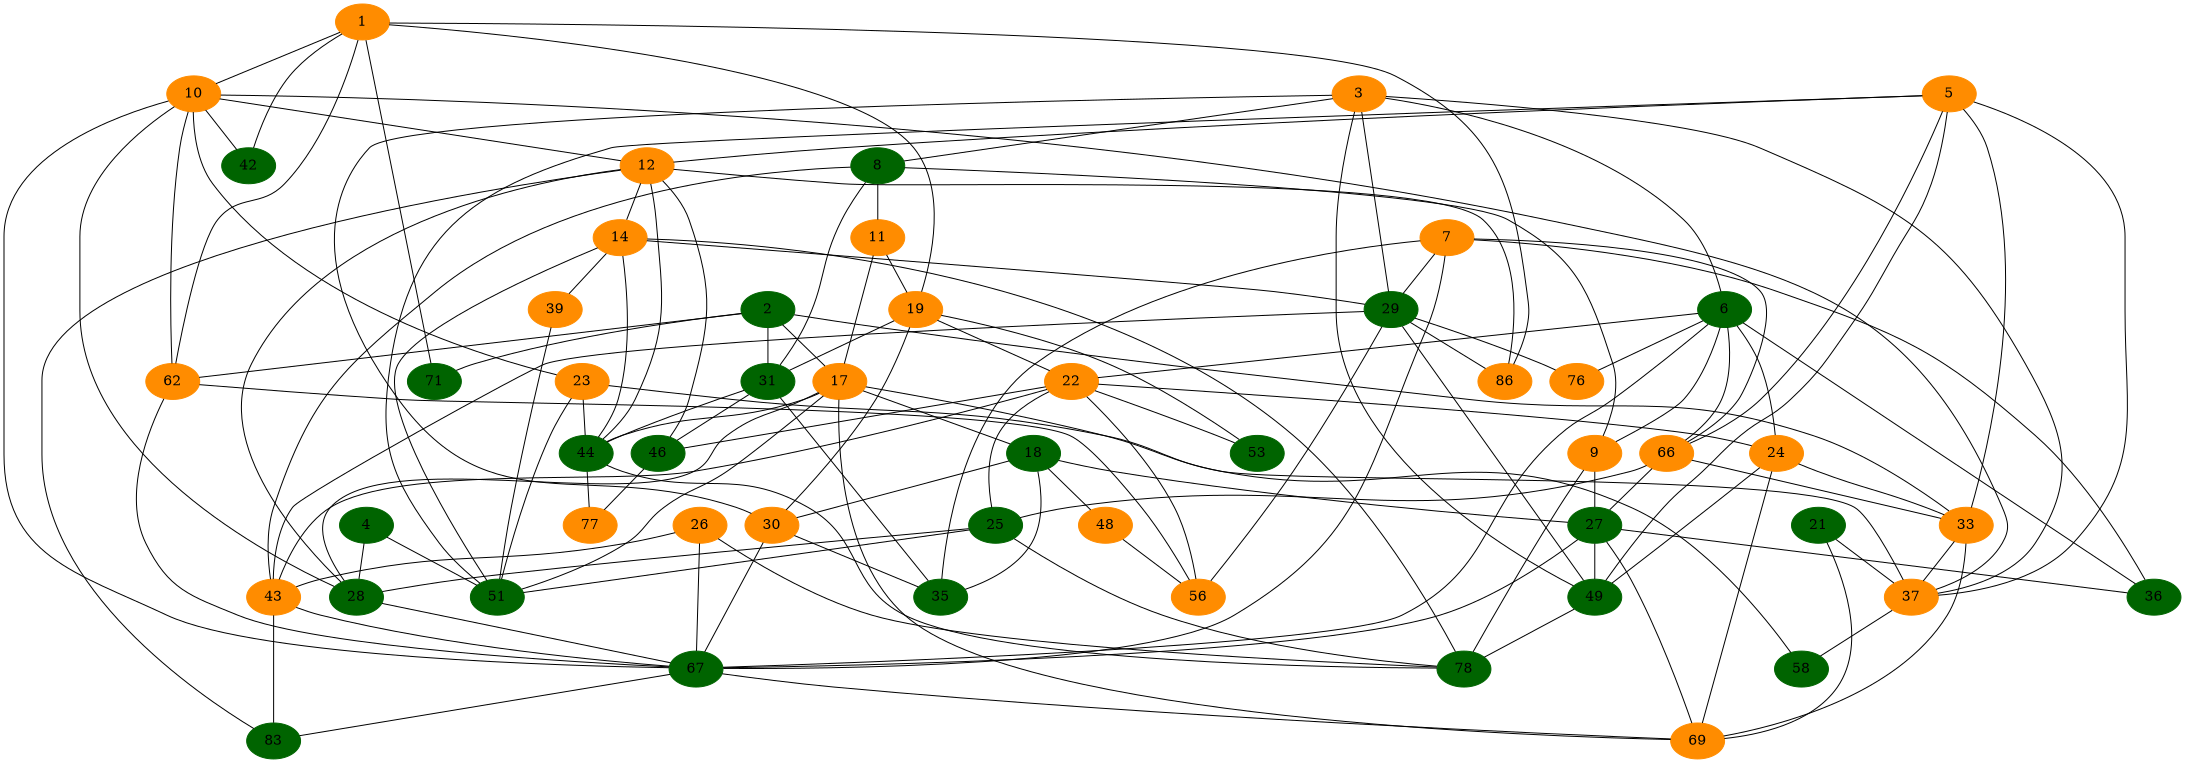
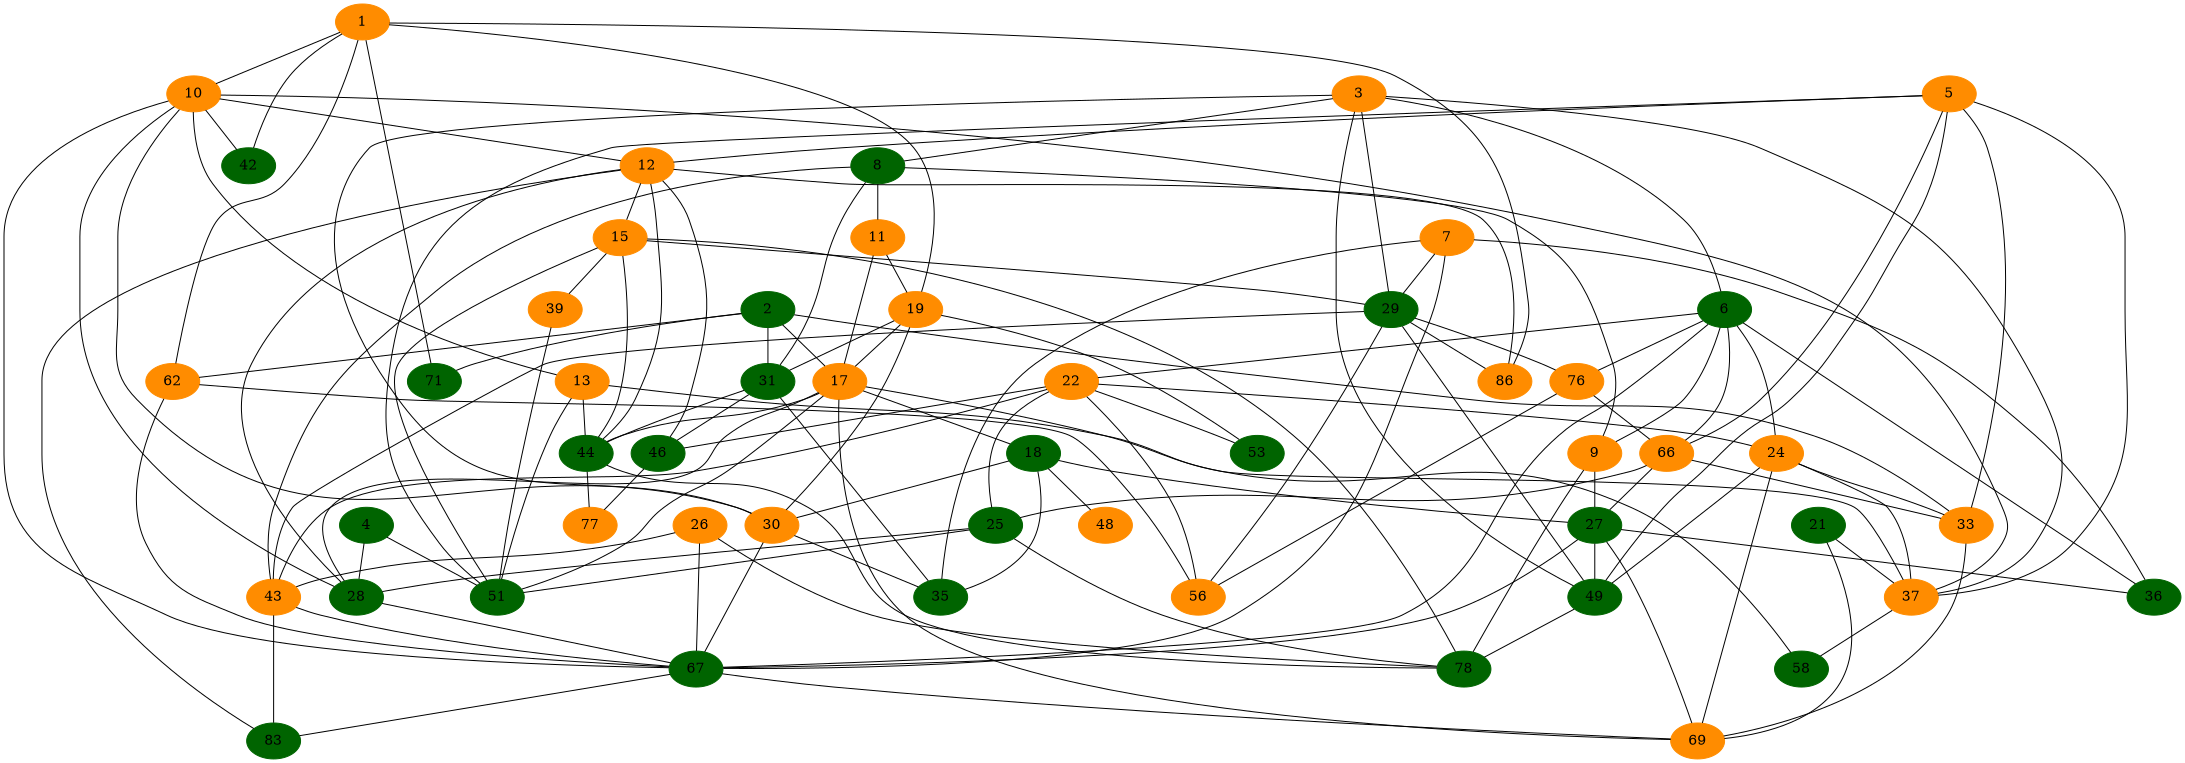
(172, 237) -> (254, 478)
(620, 238) -> (620, 238)
(1699, 263) -> (1622, 417)
(1005, 351) -> (878, 346)
(582, 381) -> (582, 381)
(1152, 561) -> (1388, 489)
(1939, 561) -> (1867, 495)
